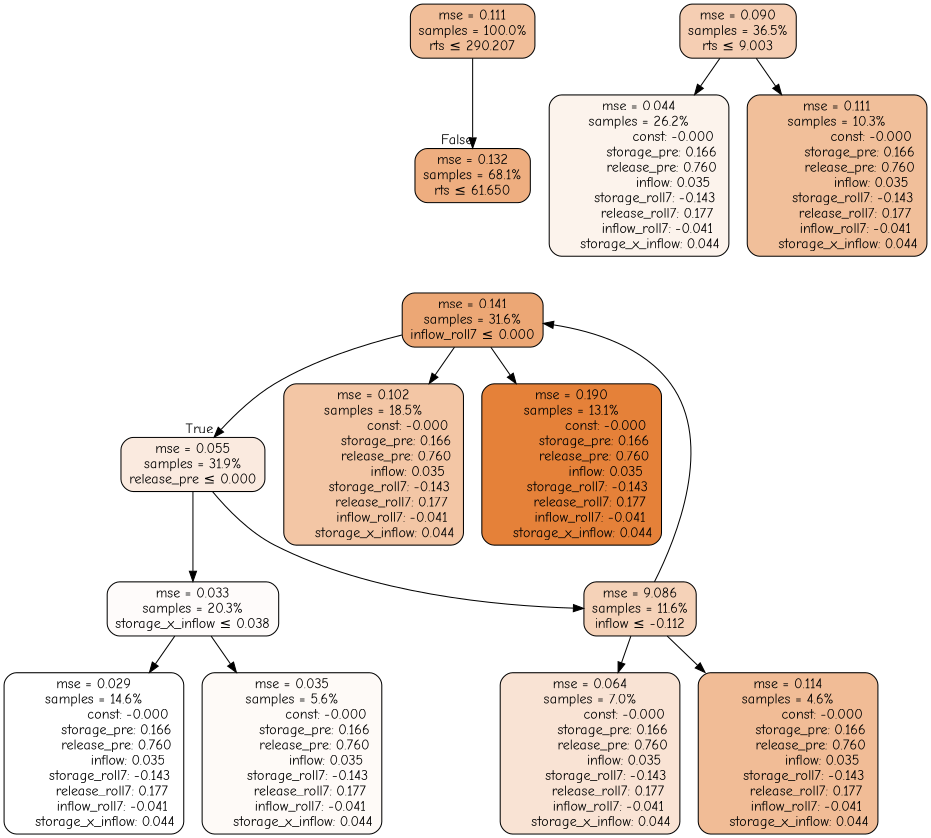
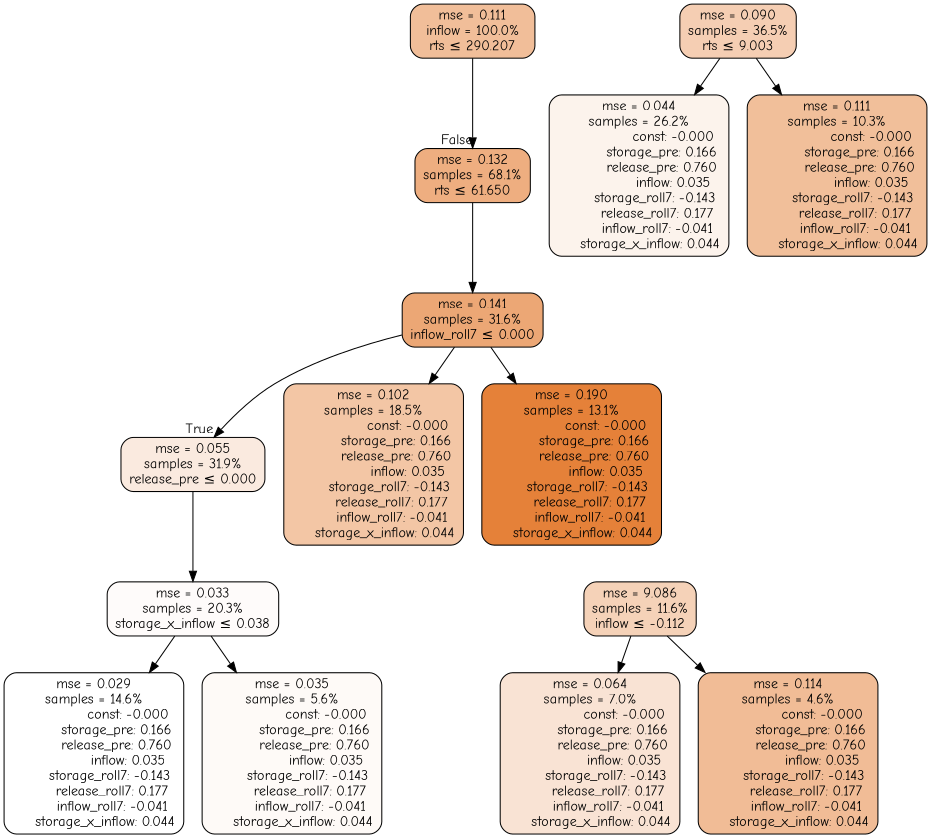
(473, 31) -> (473, 31)
(686, 417) -> (473, 242)
(380, 583) -> none
